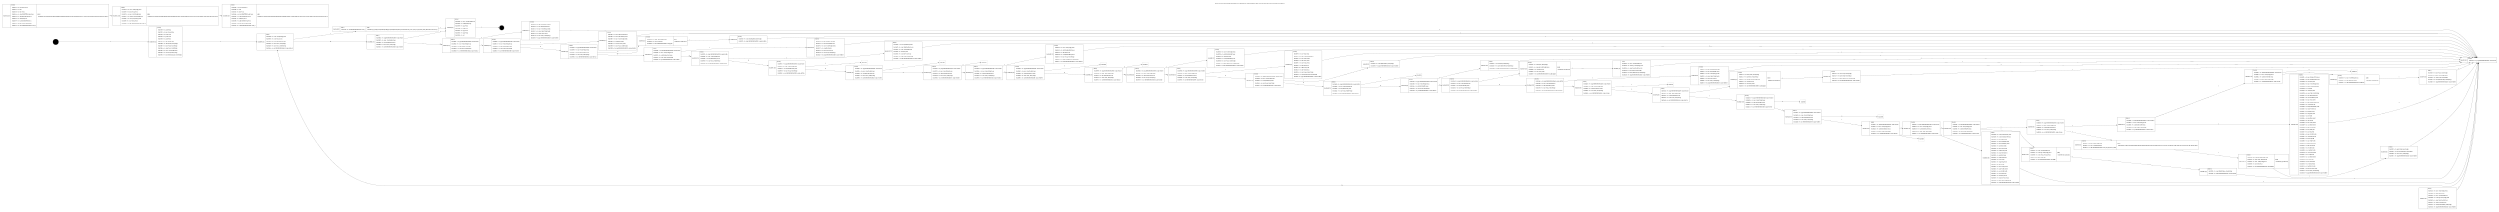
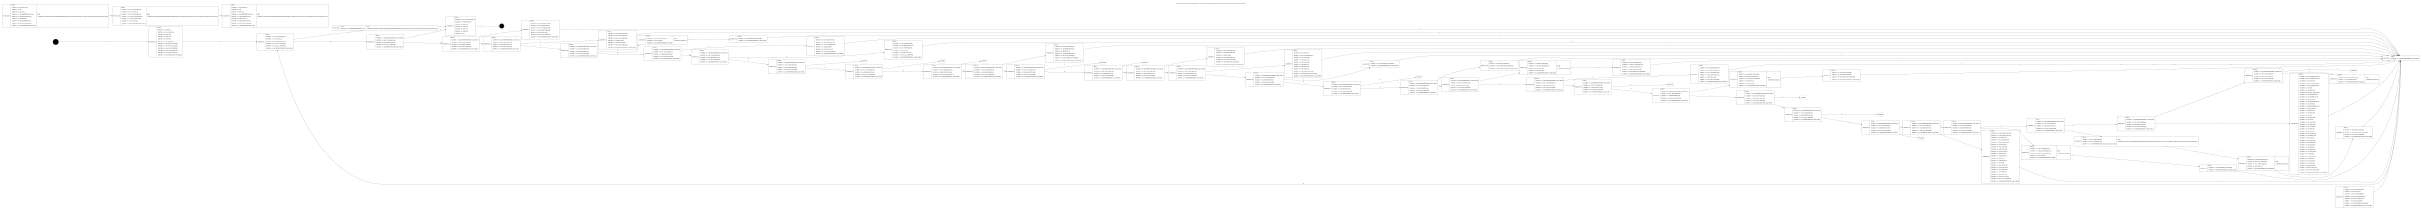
(2438, 77) -> none
